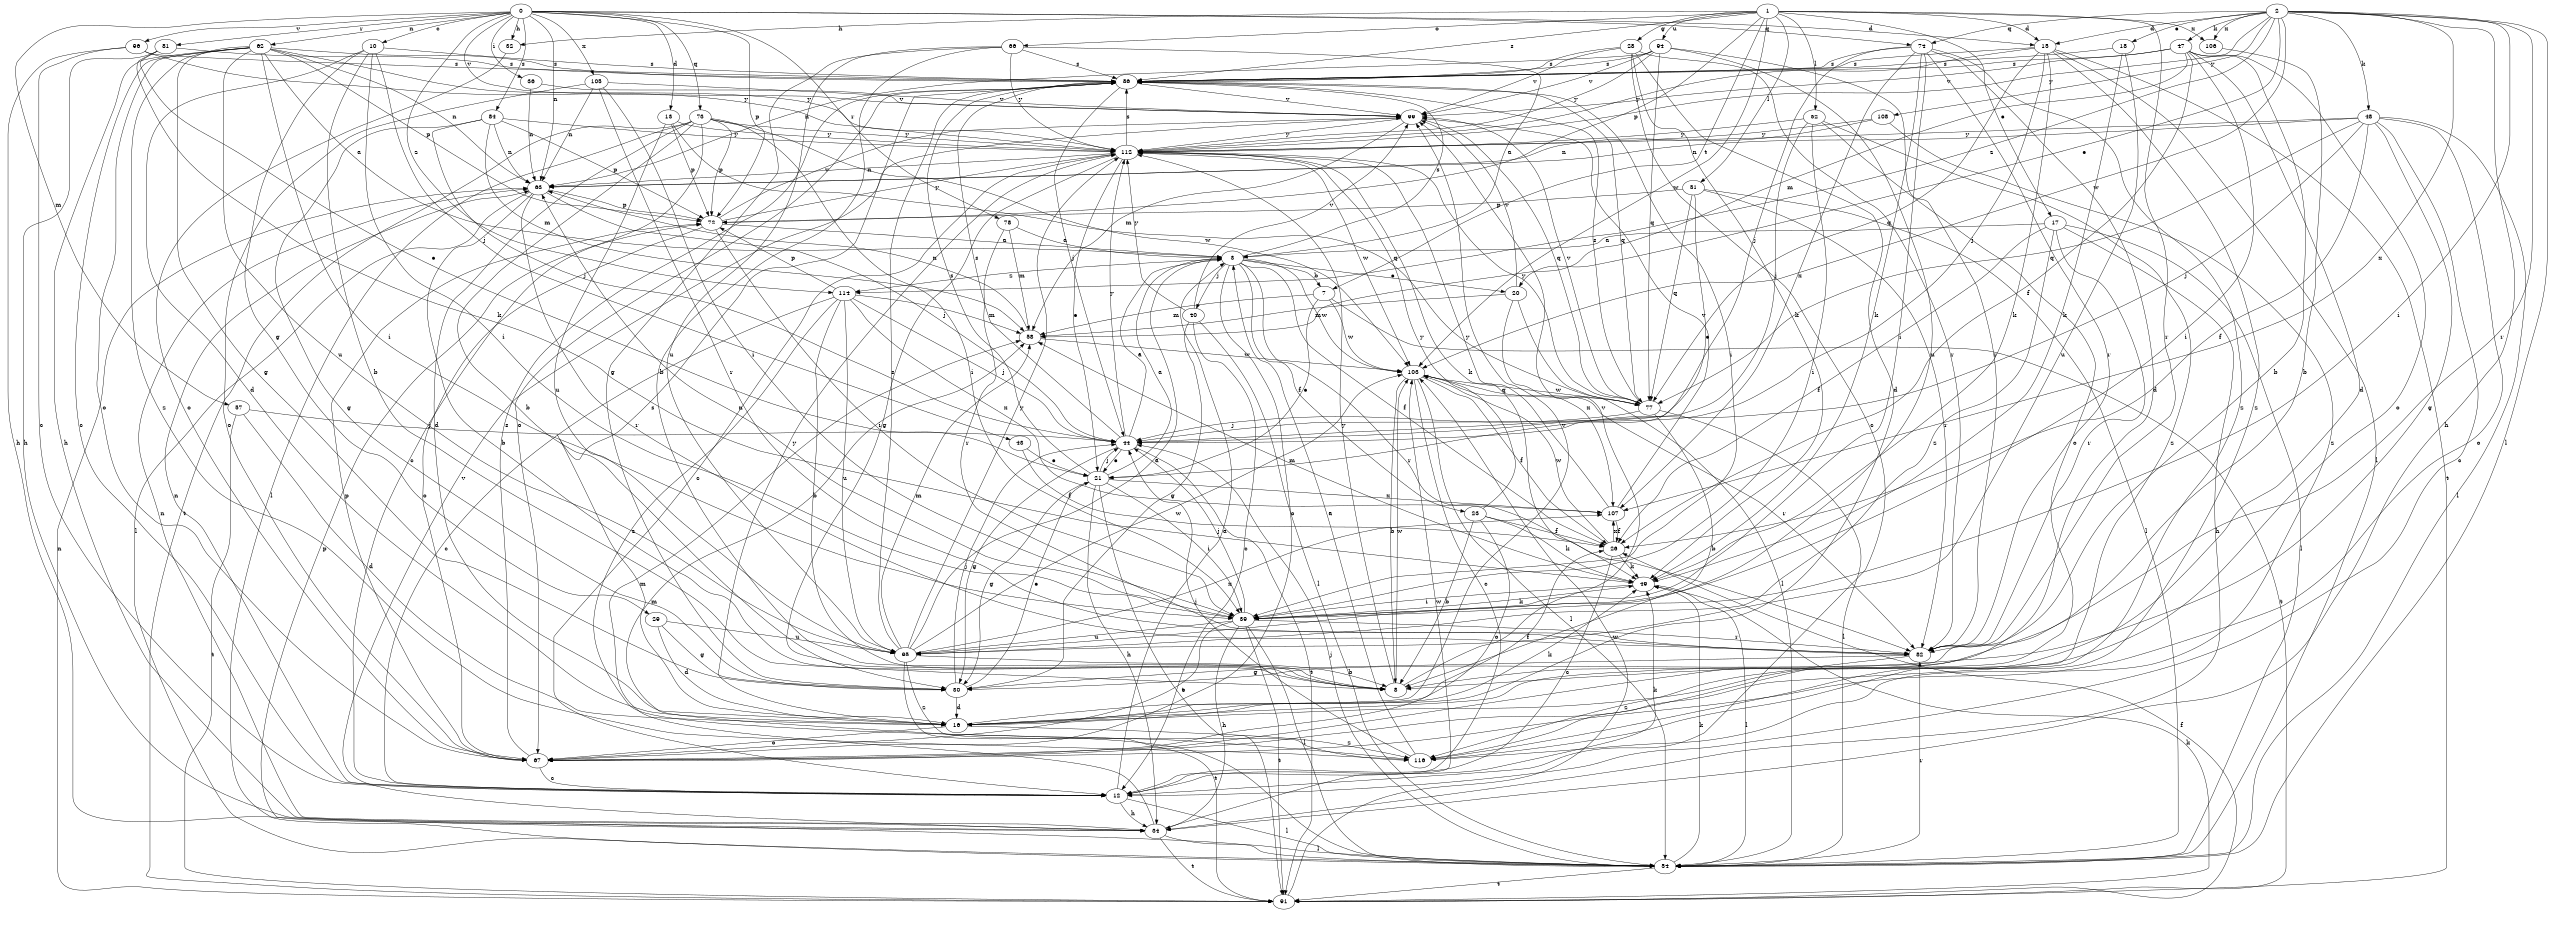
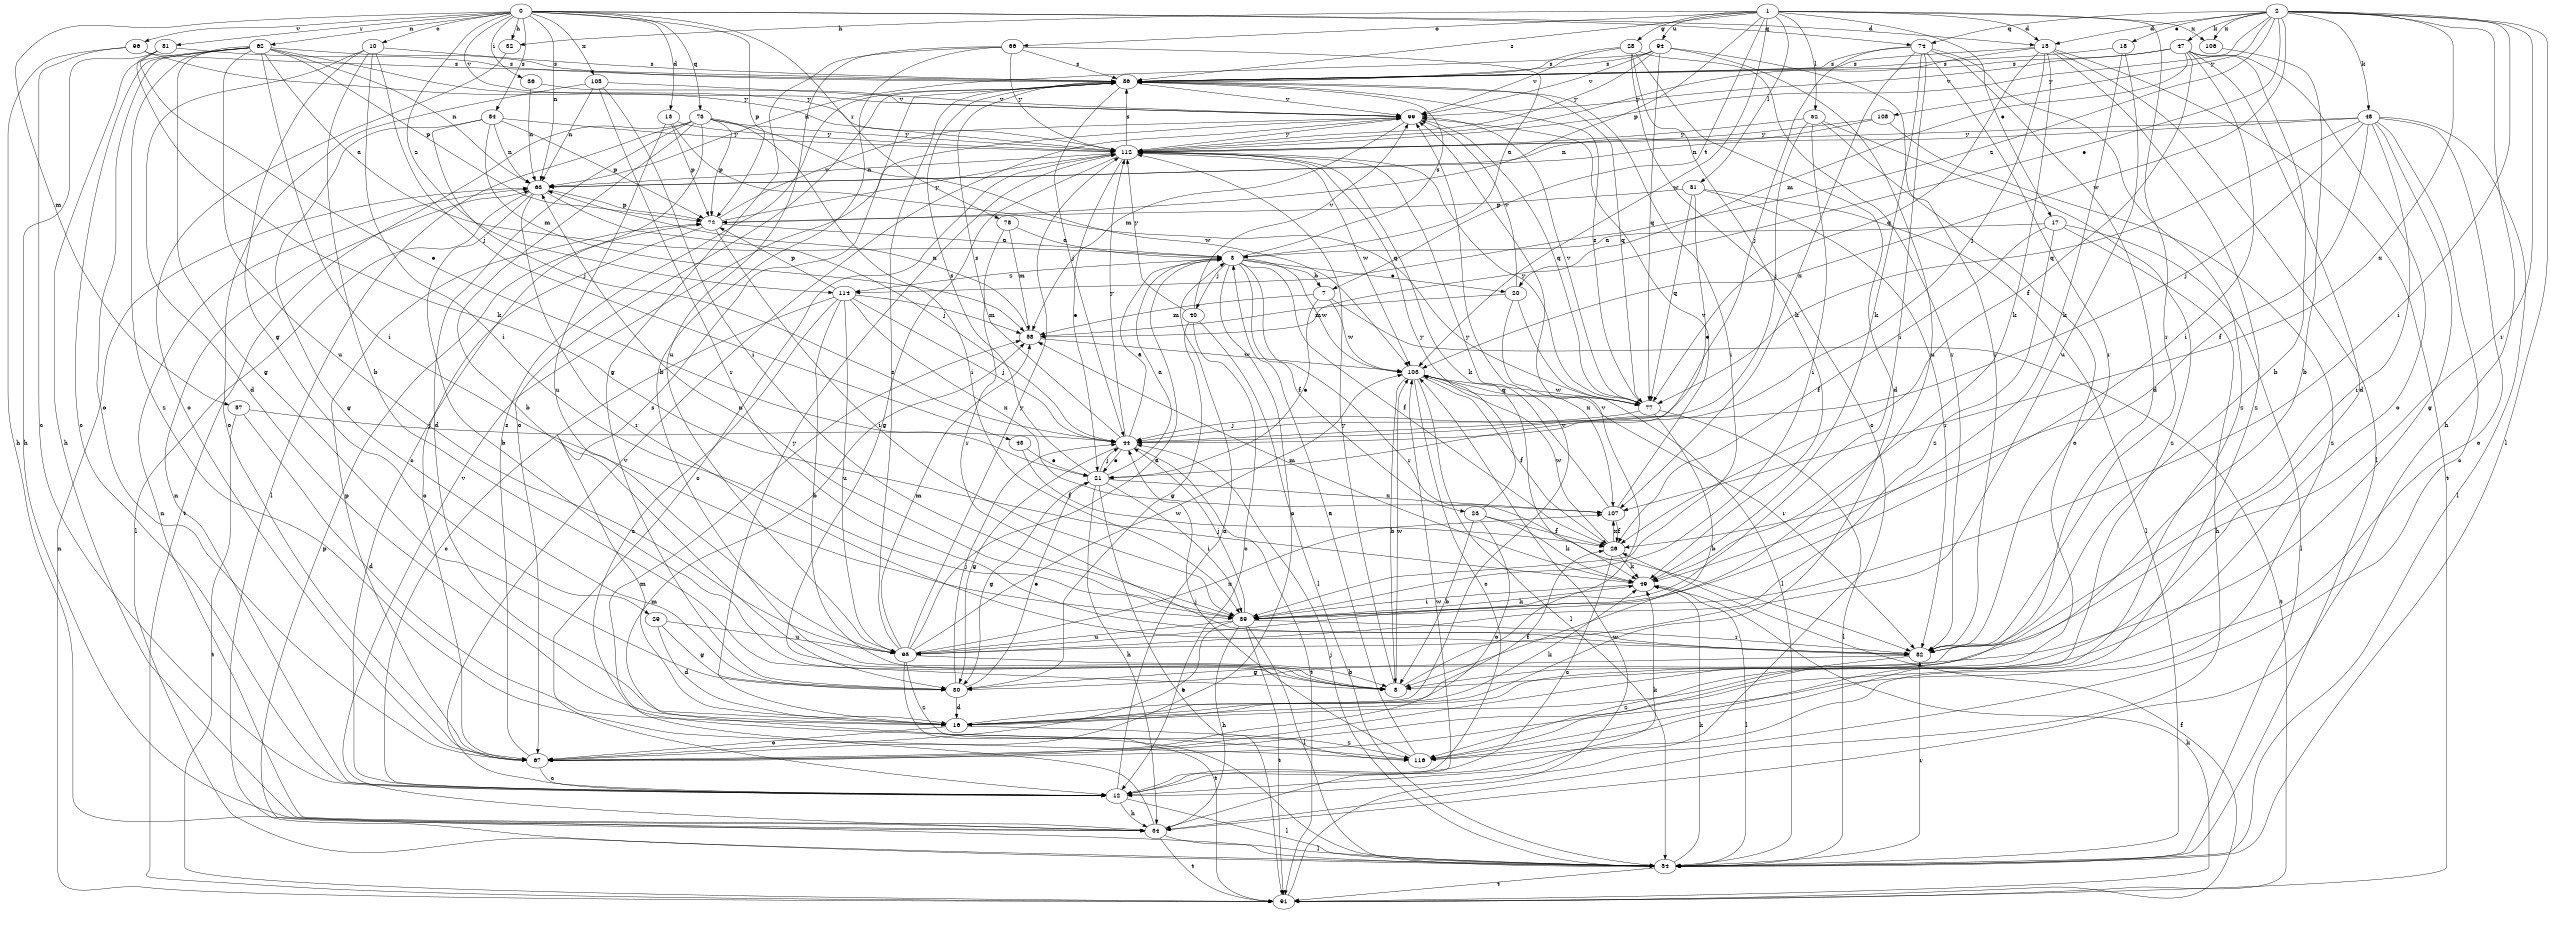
(2085, 440) -> (2282, 469)
none -> (550, 541)
